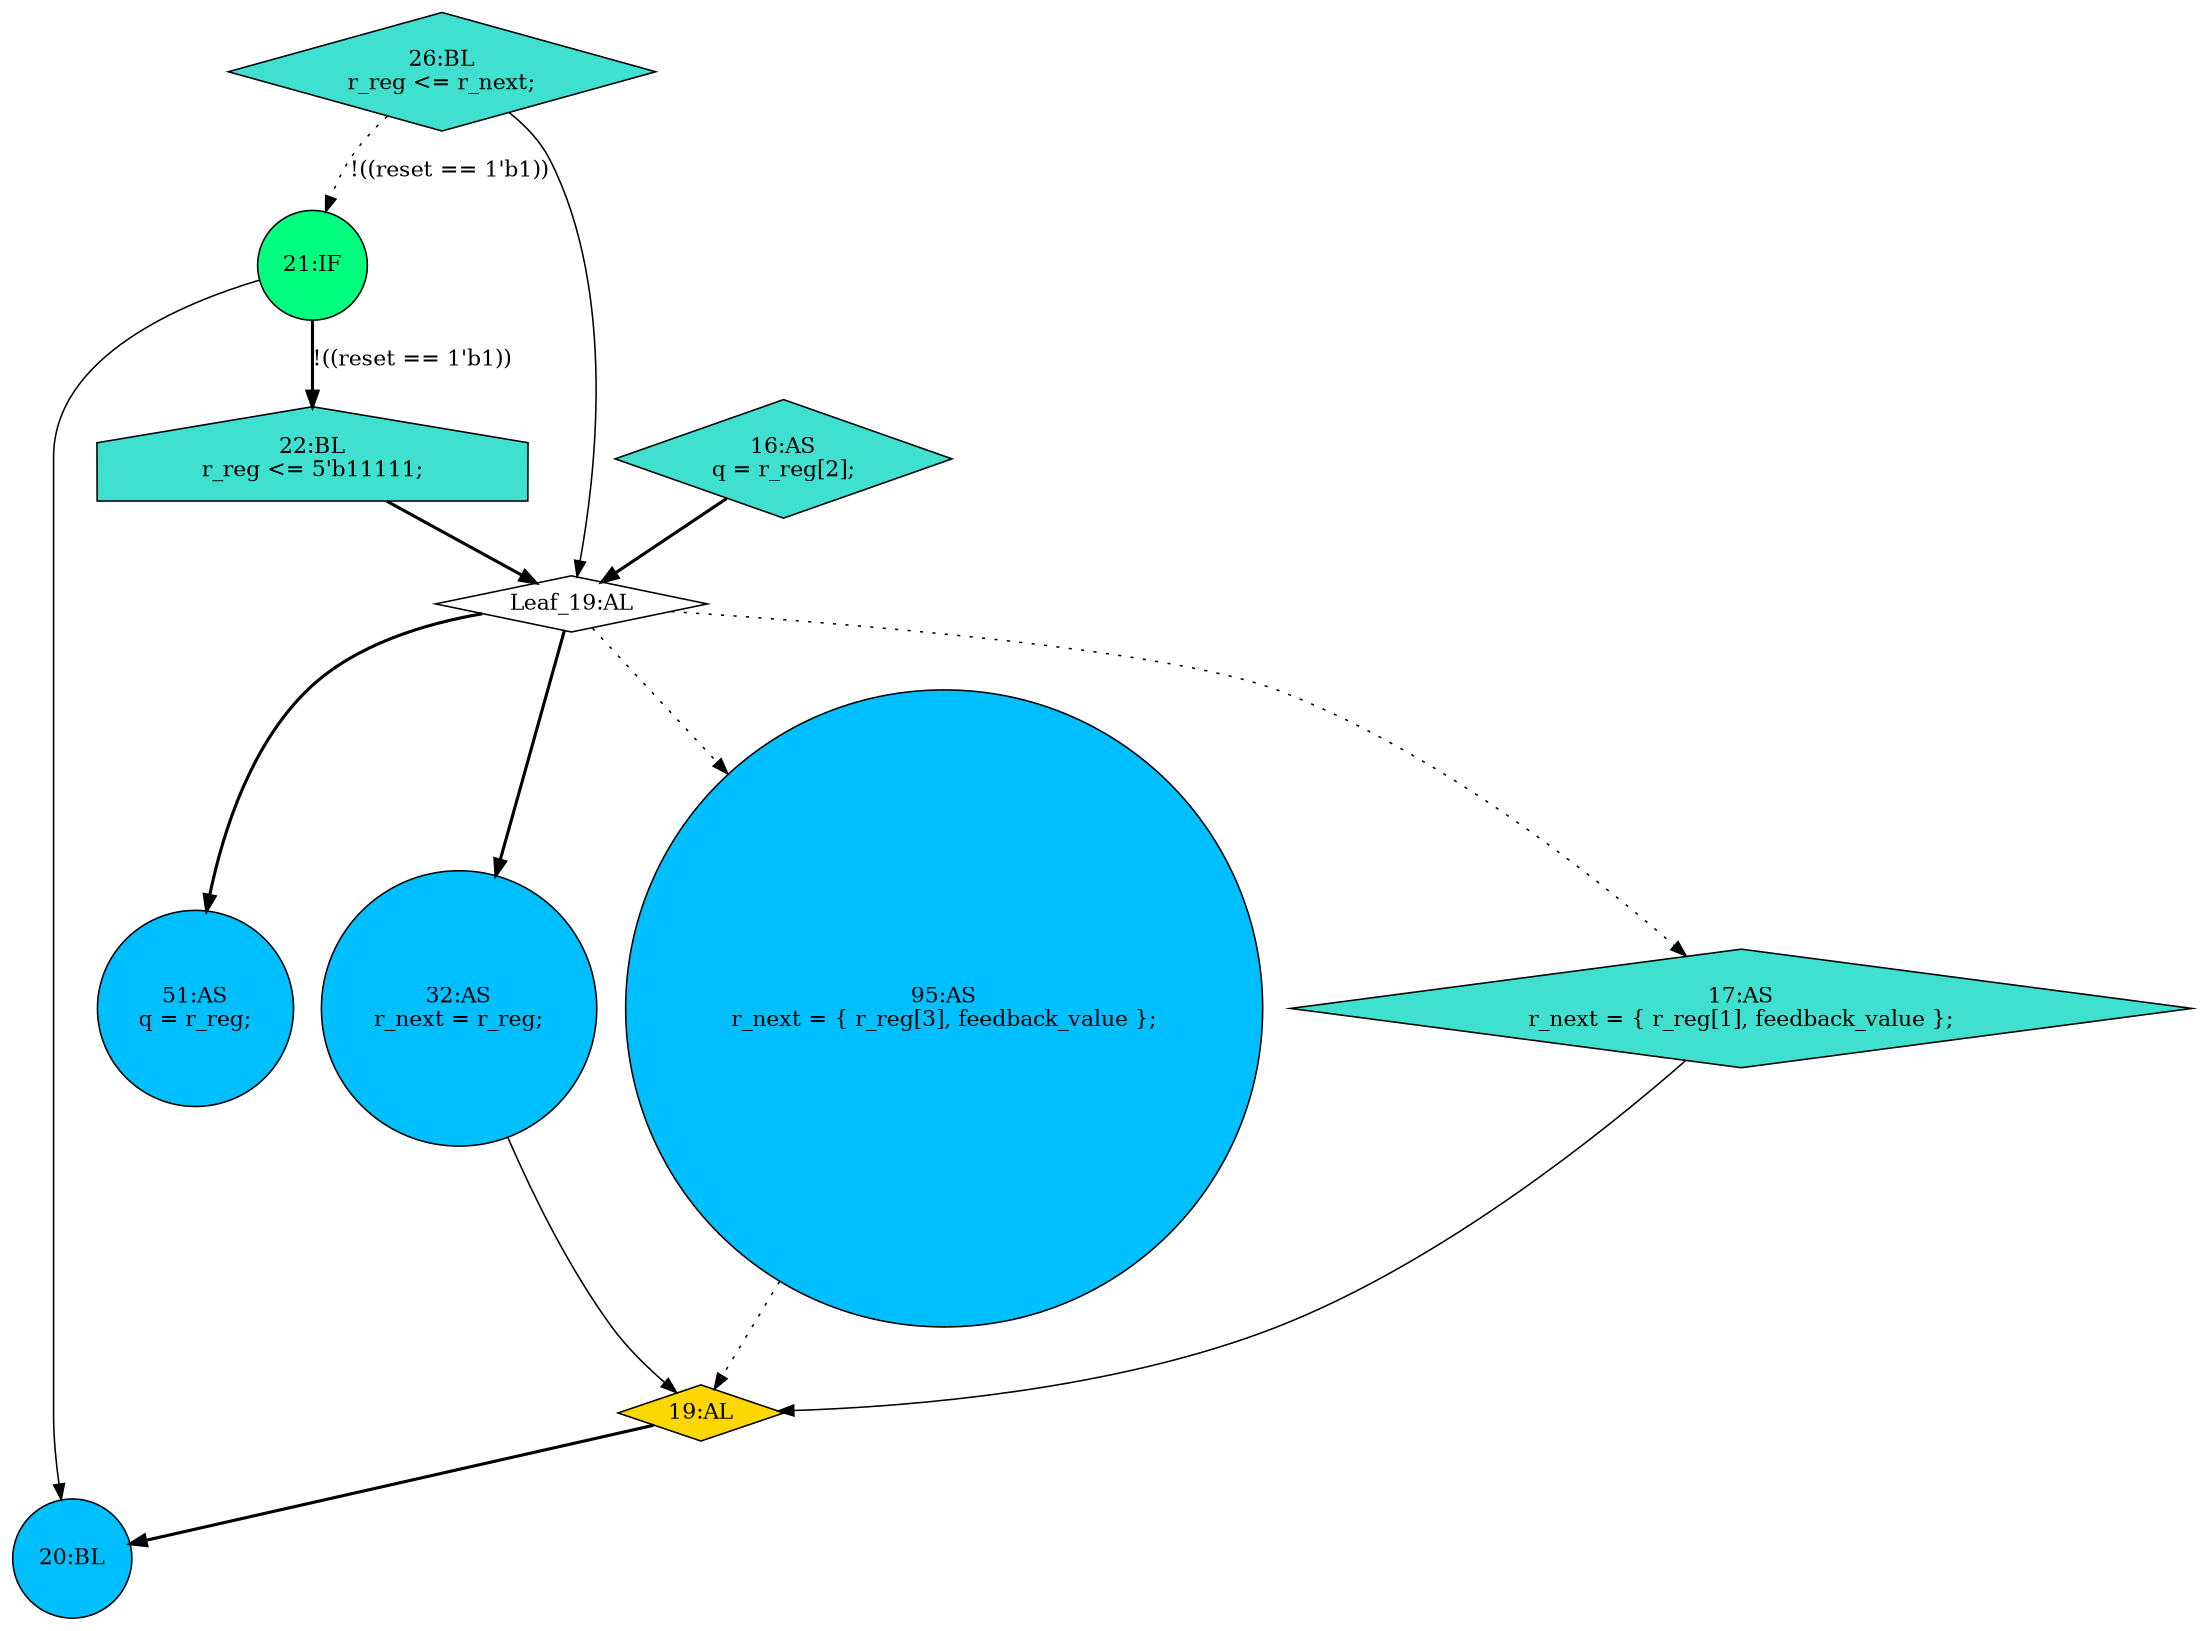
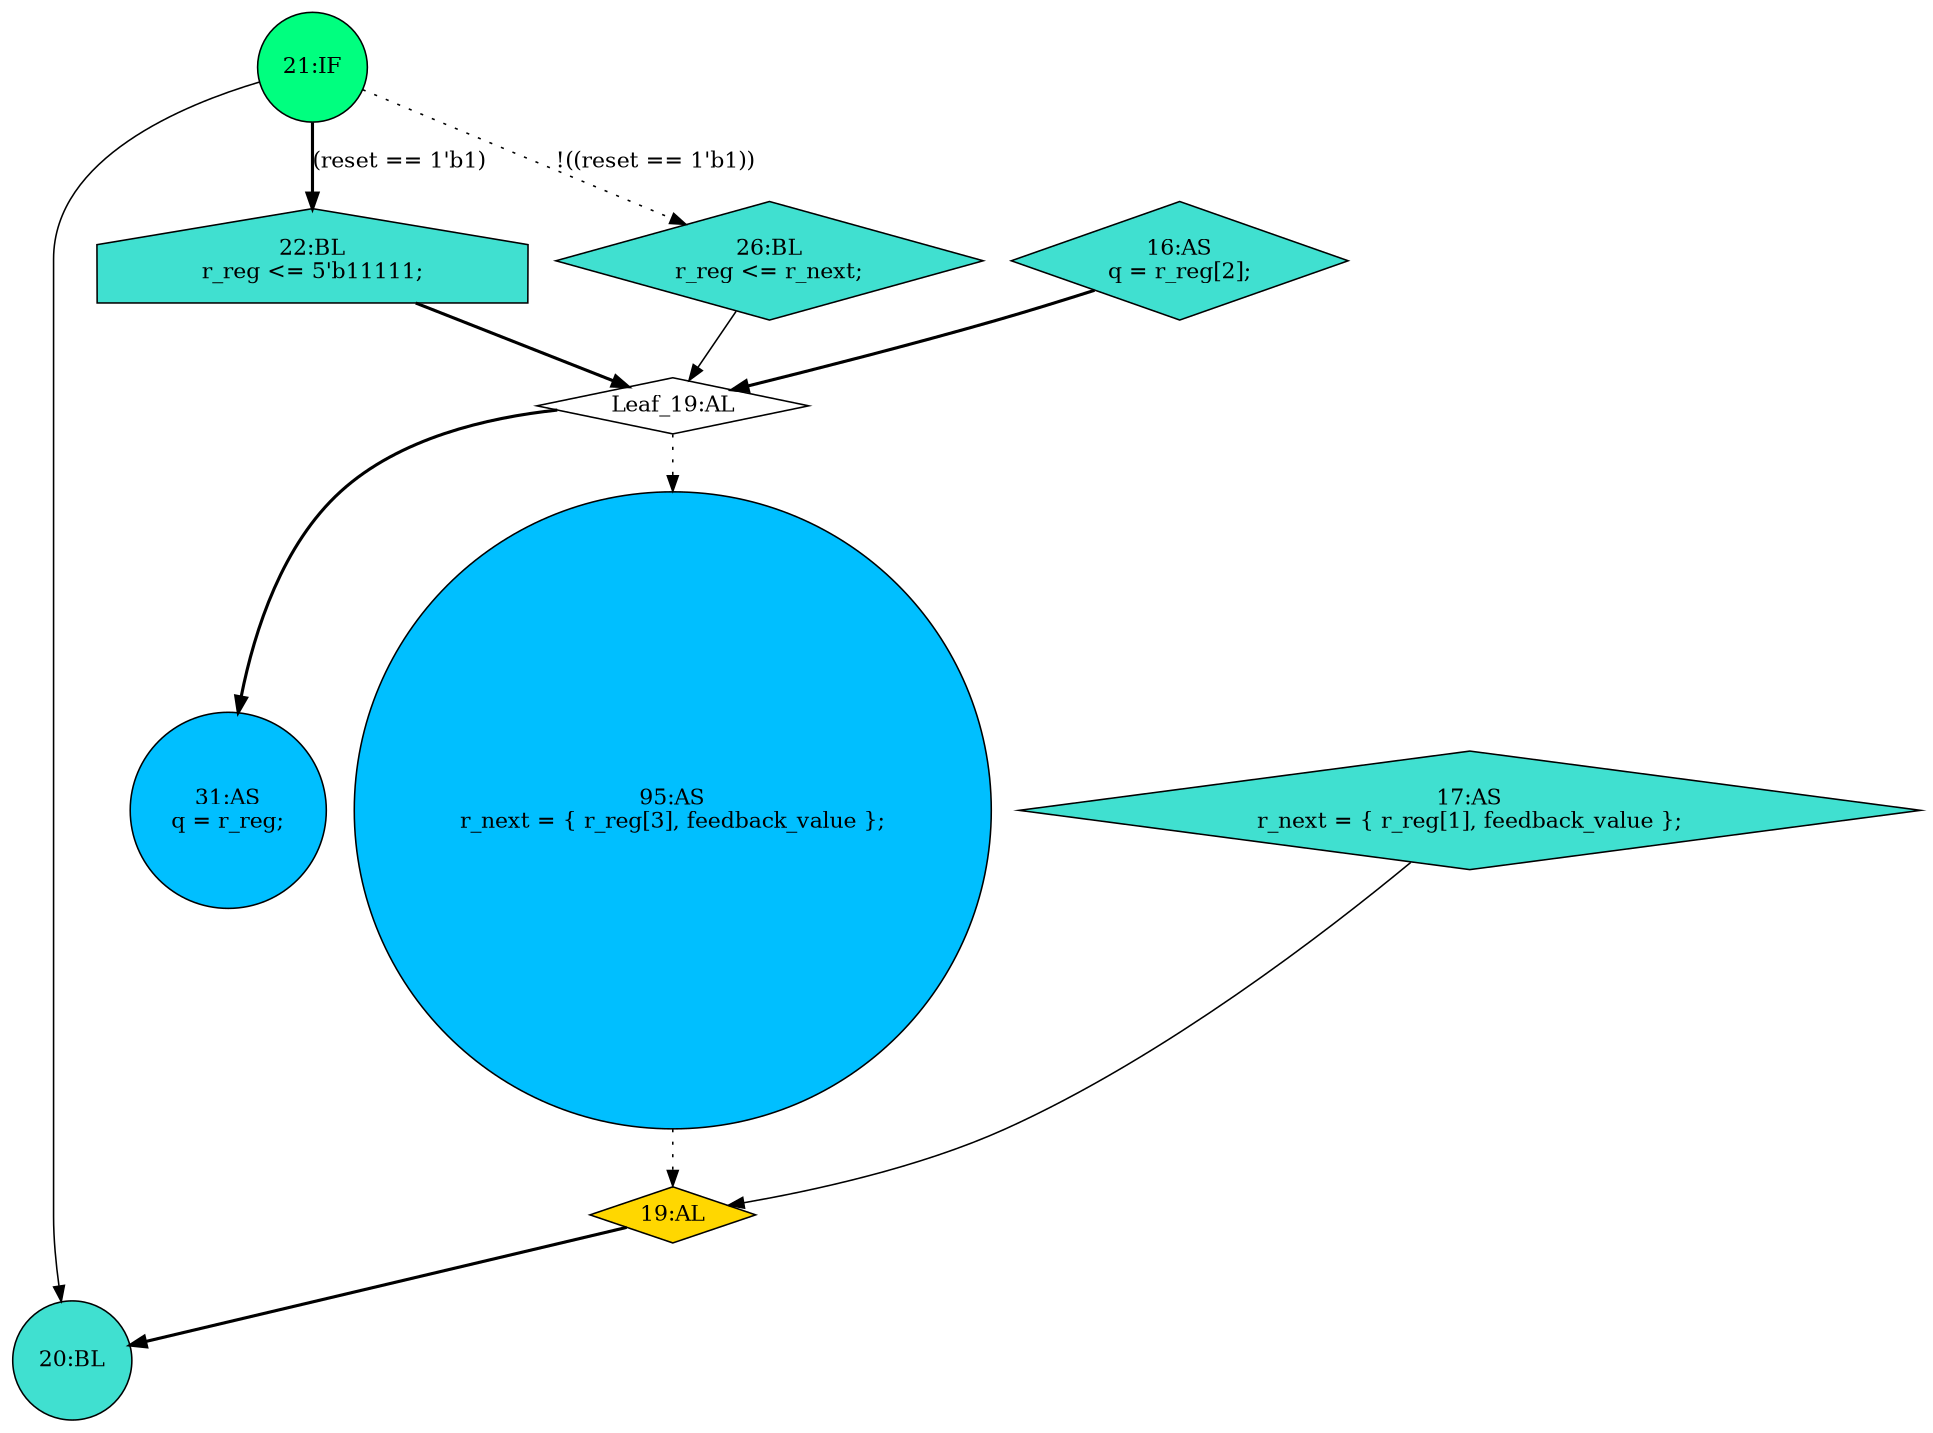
(354, 153) -> (517, 154)
(412, 360) -> (400, 162)
(1211, 672) -> none
(196, 1008) -> (228, 810)
(459, 1008) -> none
(72, 1559) -> (72, 1360)
